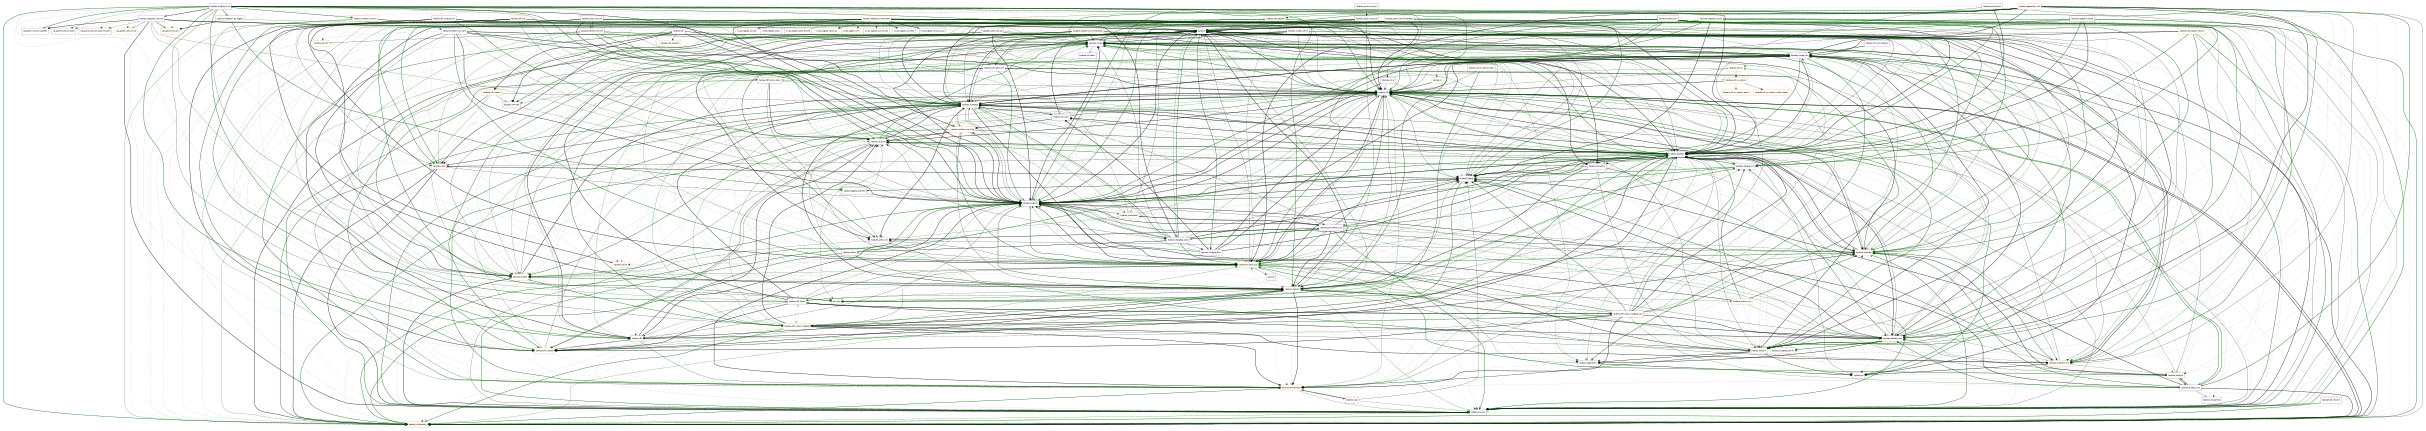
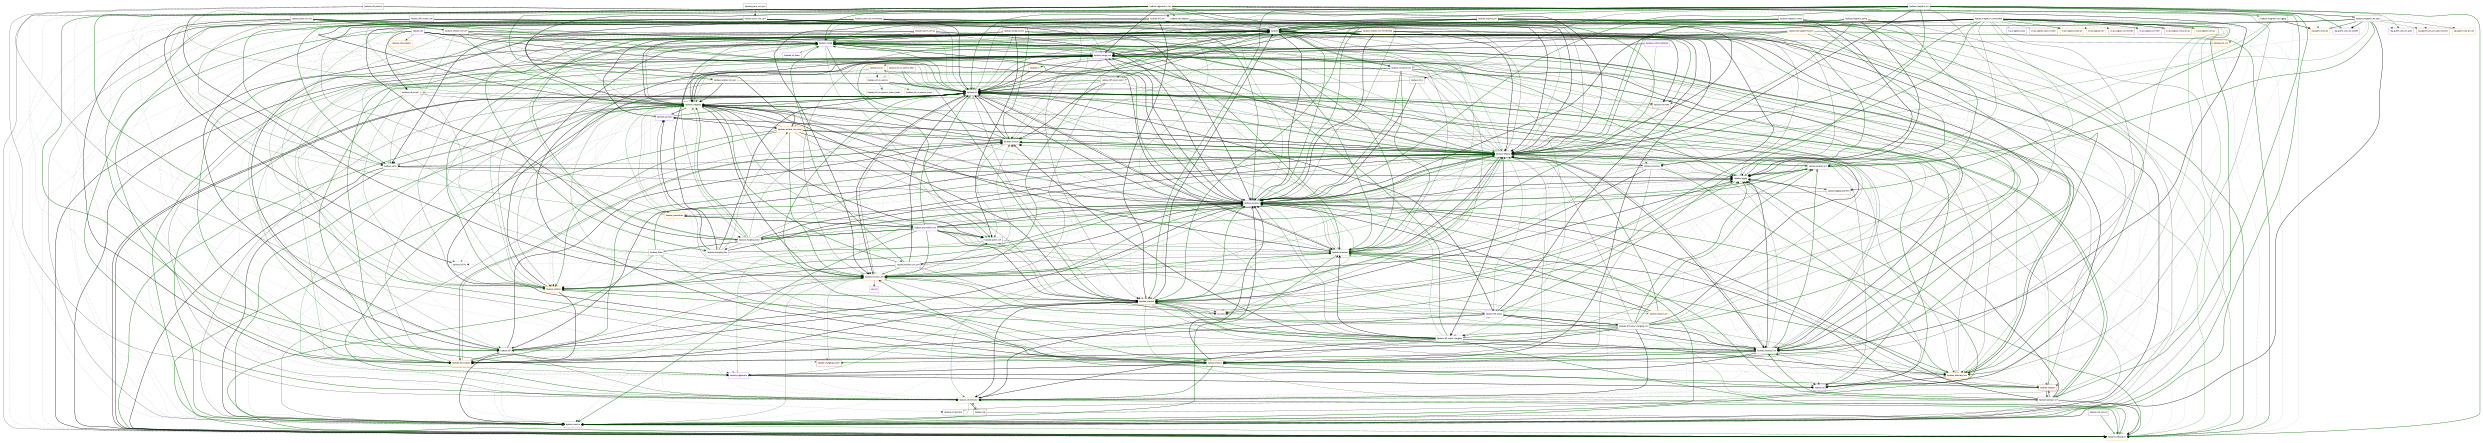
(846, 23) -> (552, 31)
(1100, 24) -> (1566, 42)
(1330, 35) -> (1127, 259)
